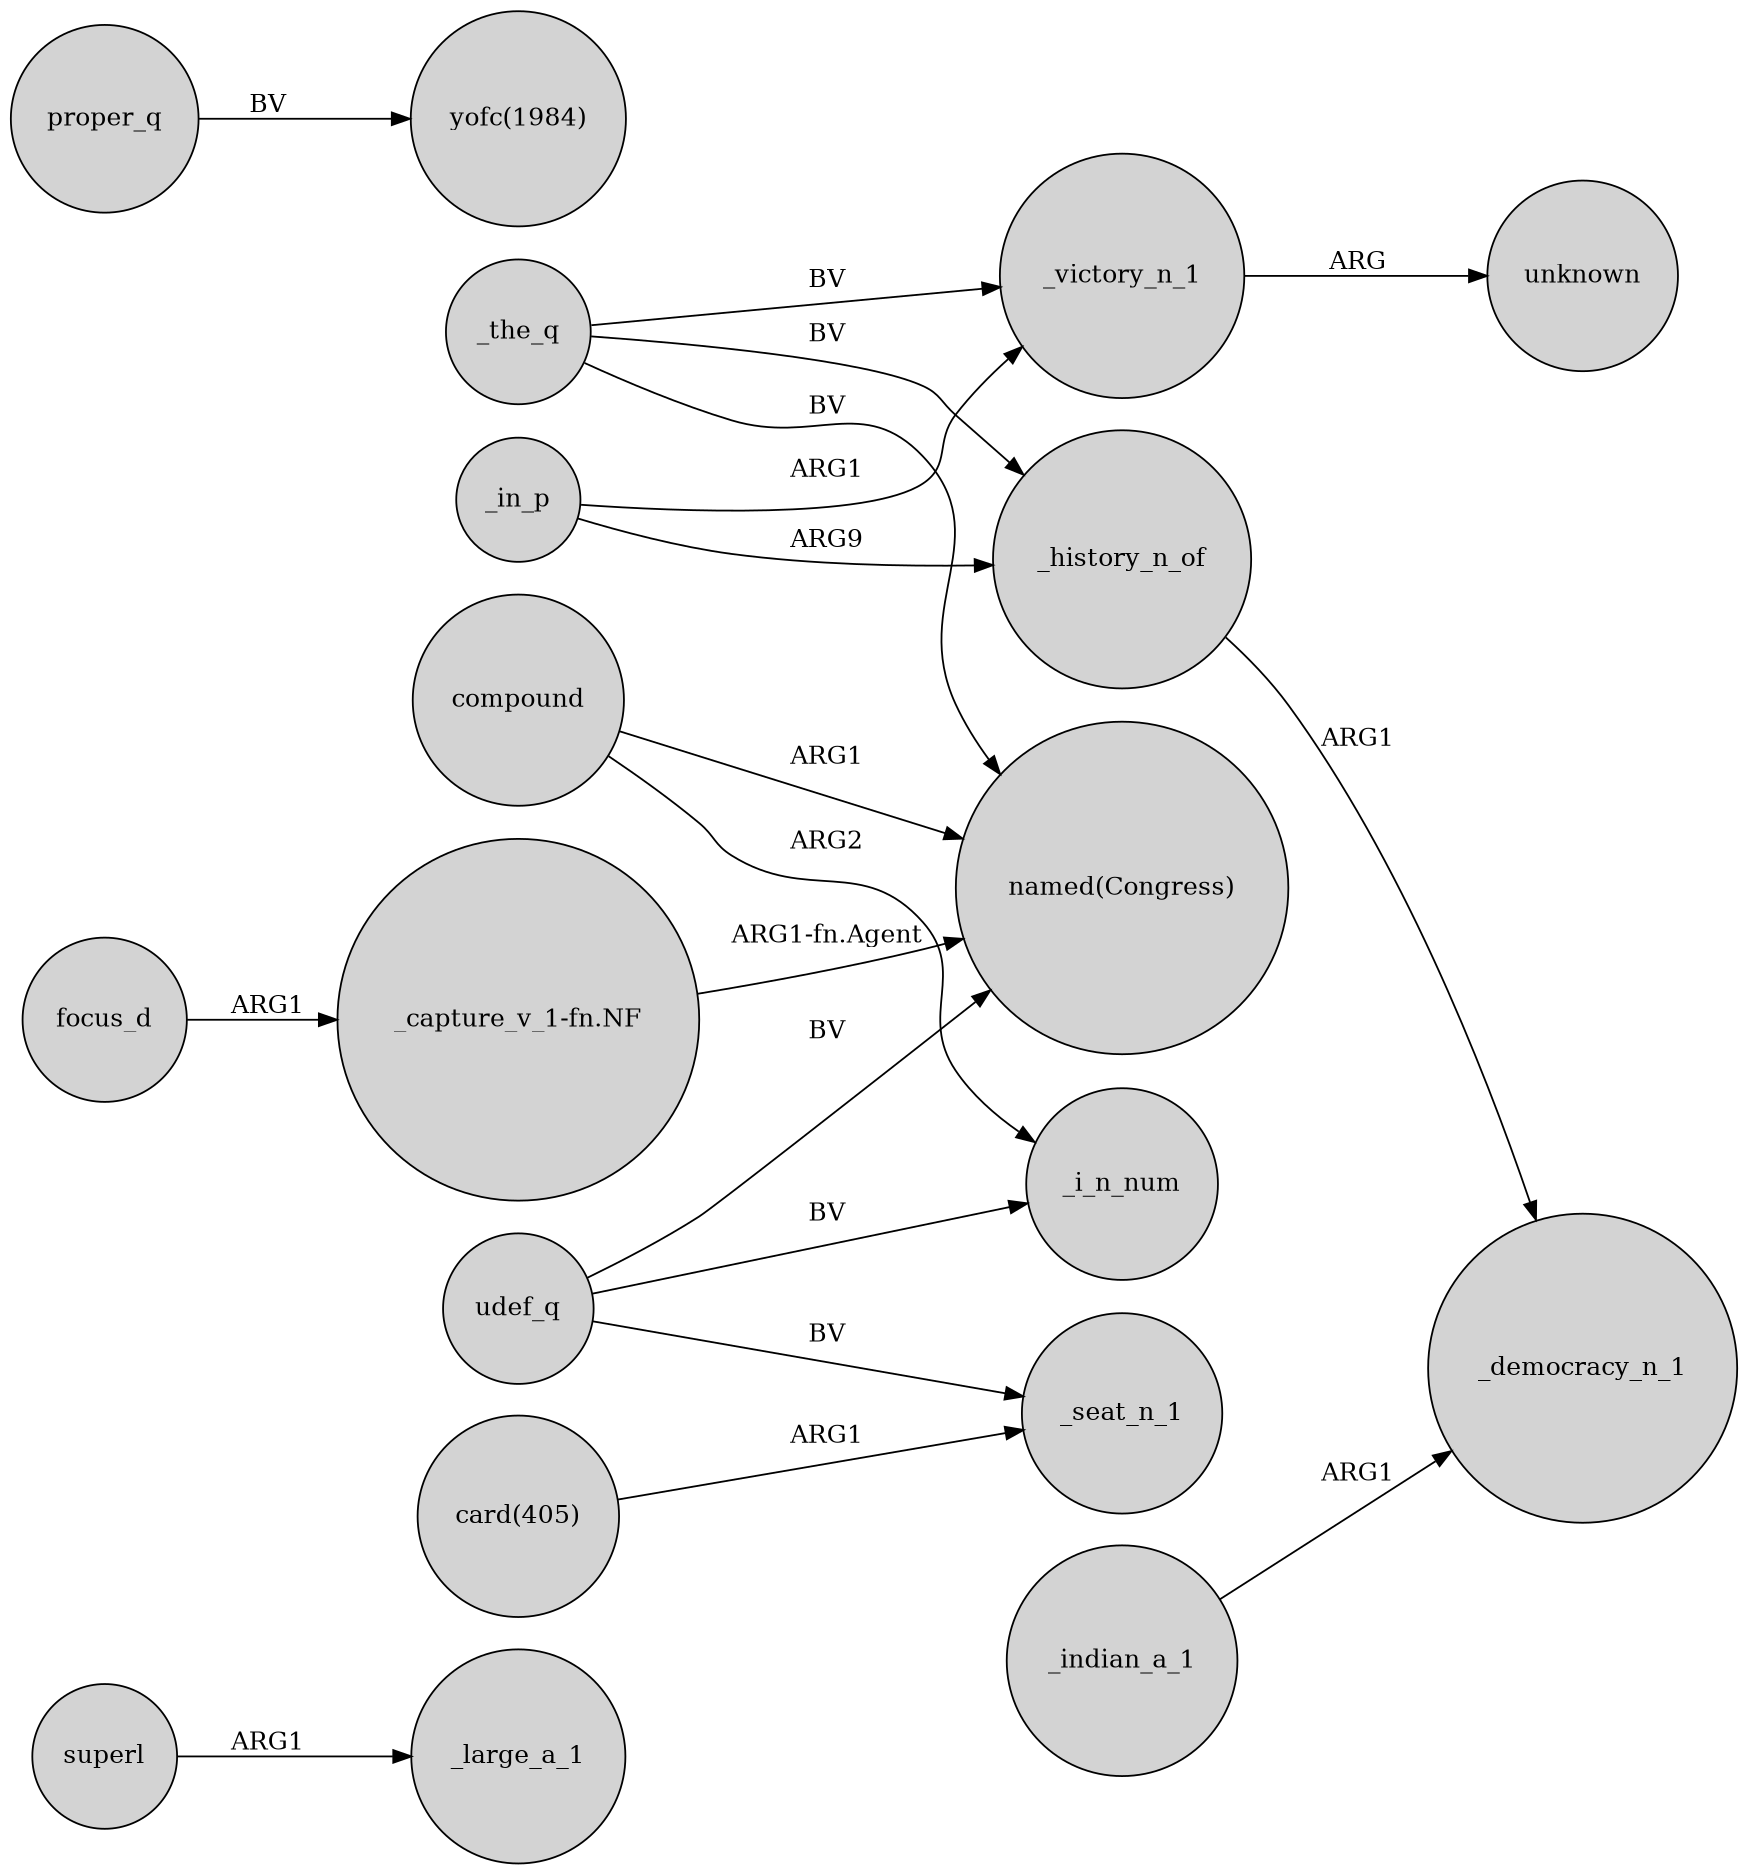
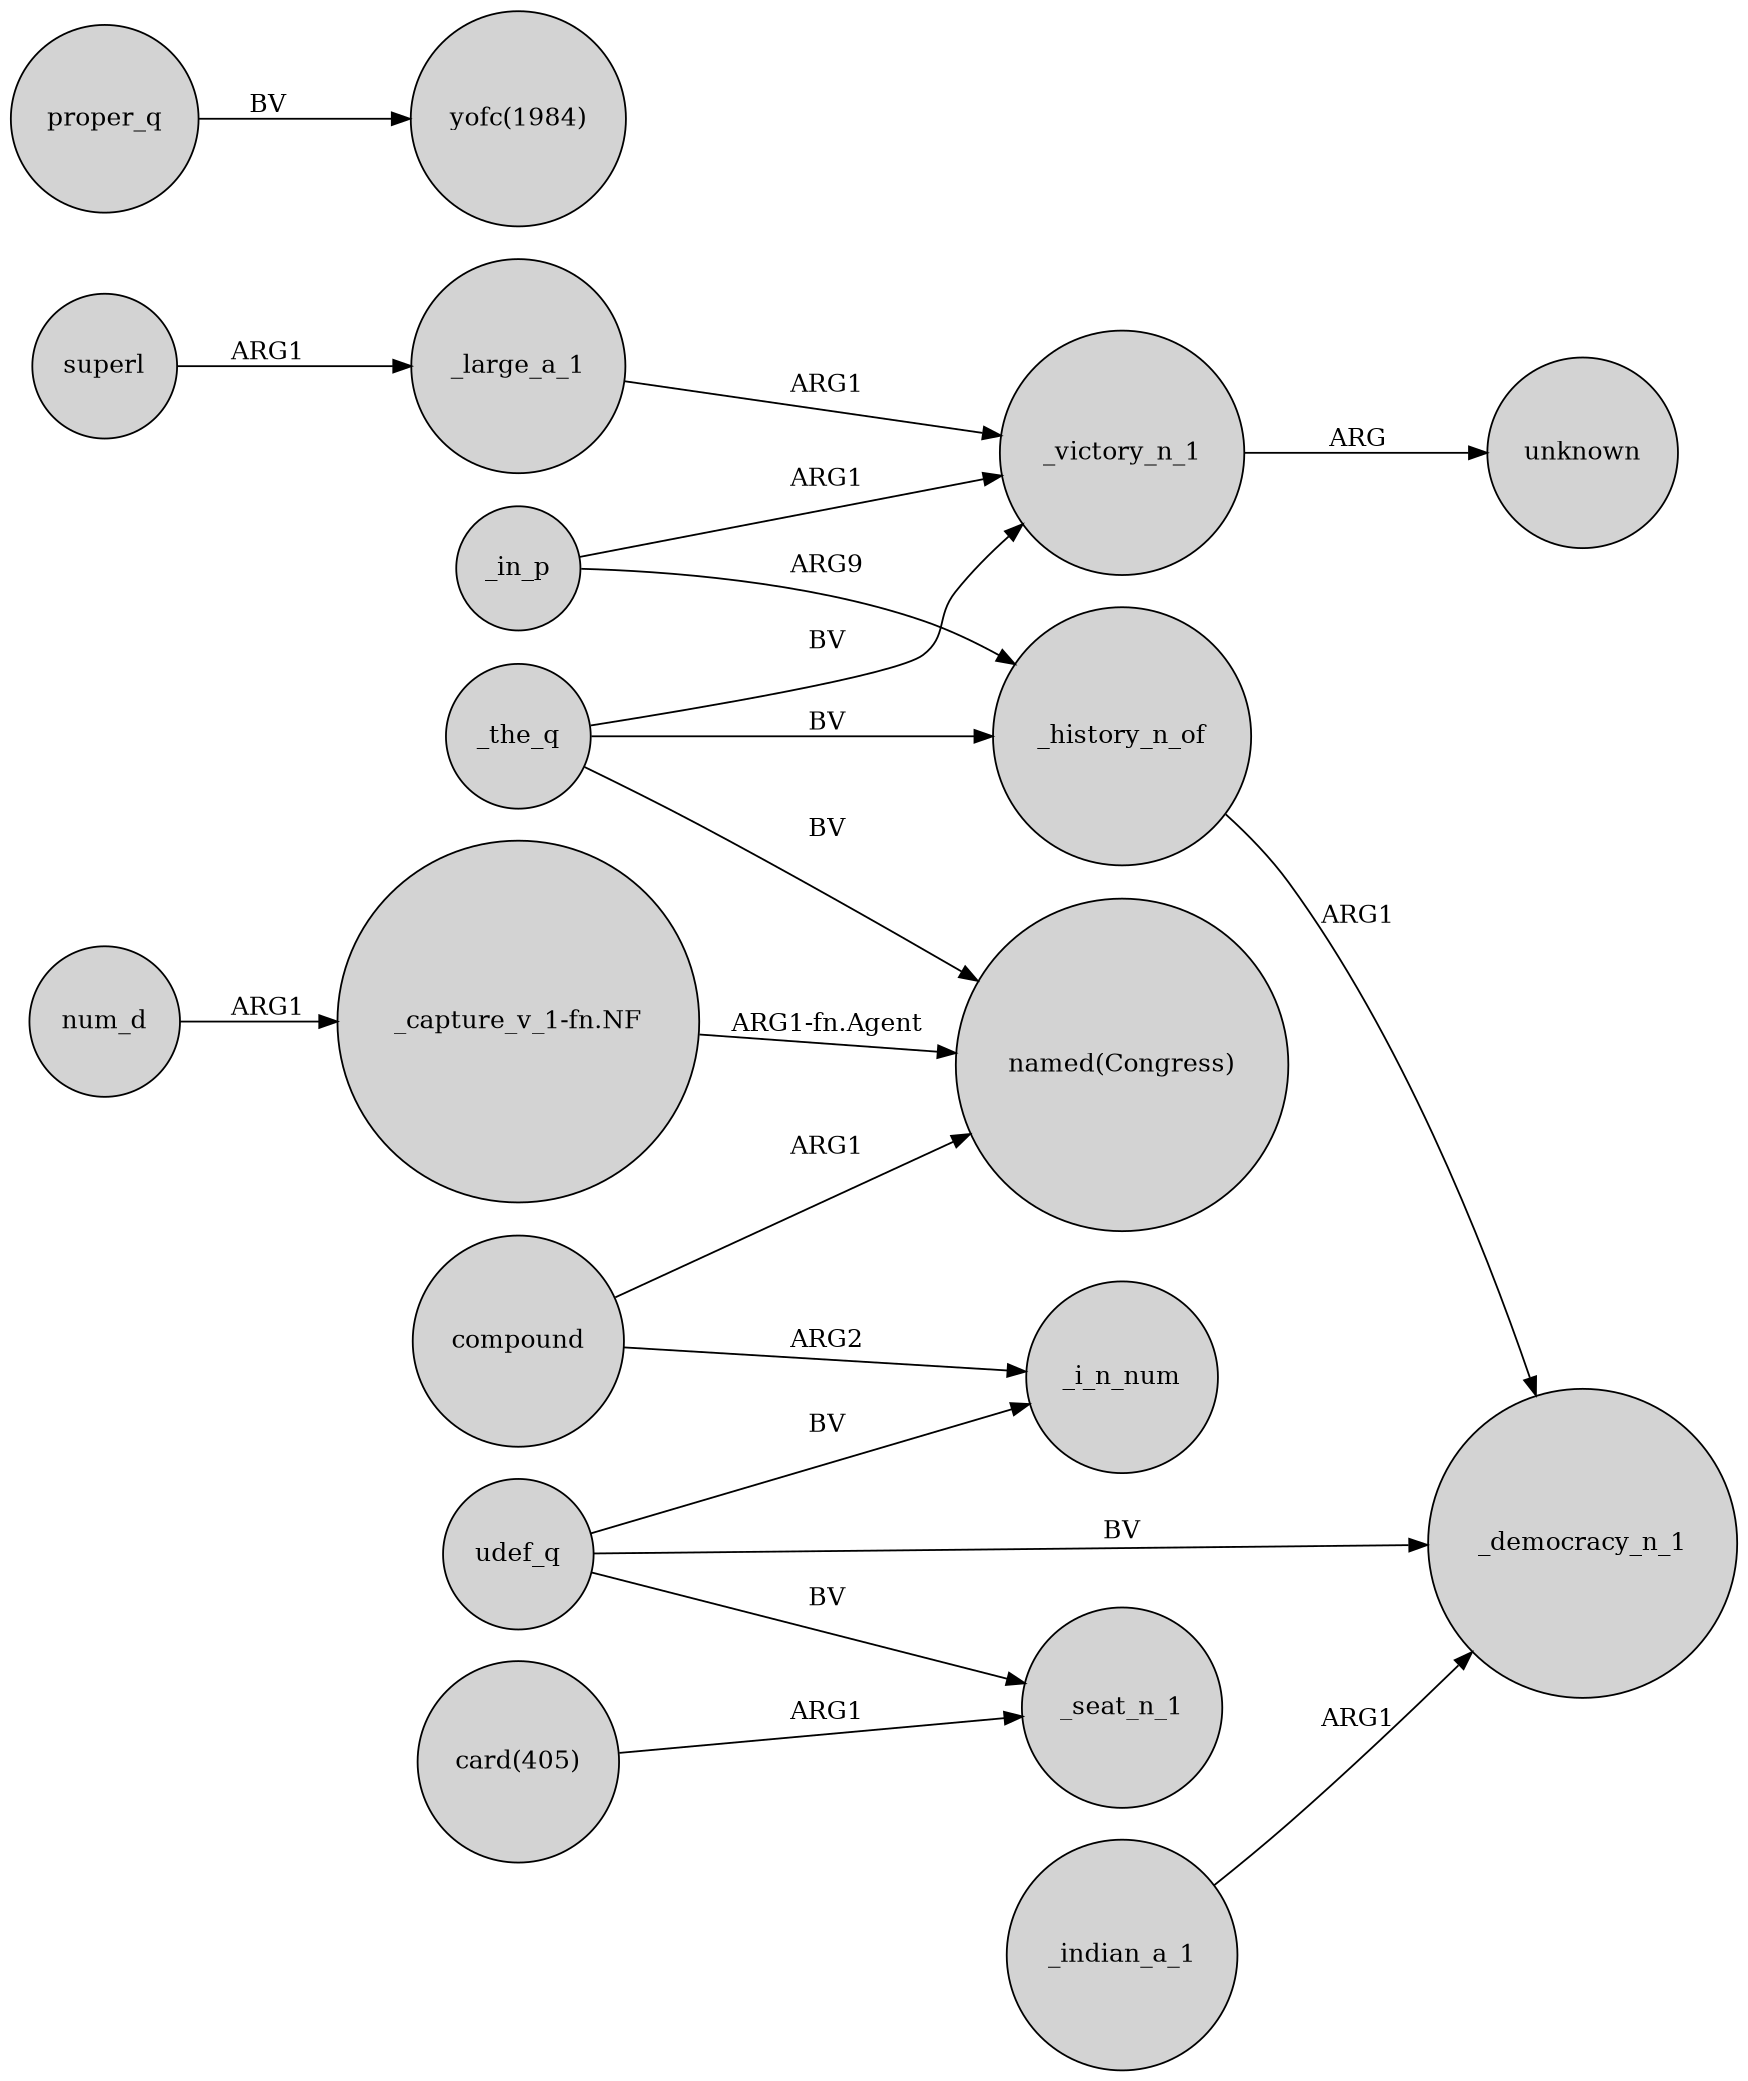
none -> (804, 407)
(105, 1020) -> (105, 1022)
(787, 1149) -> (1001, 1549)
